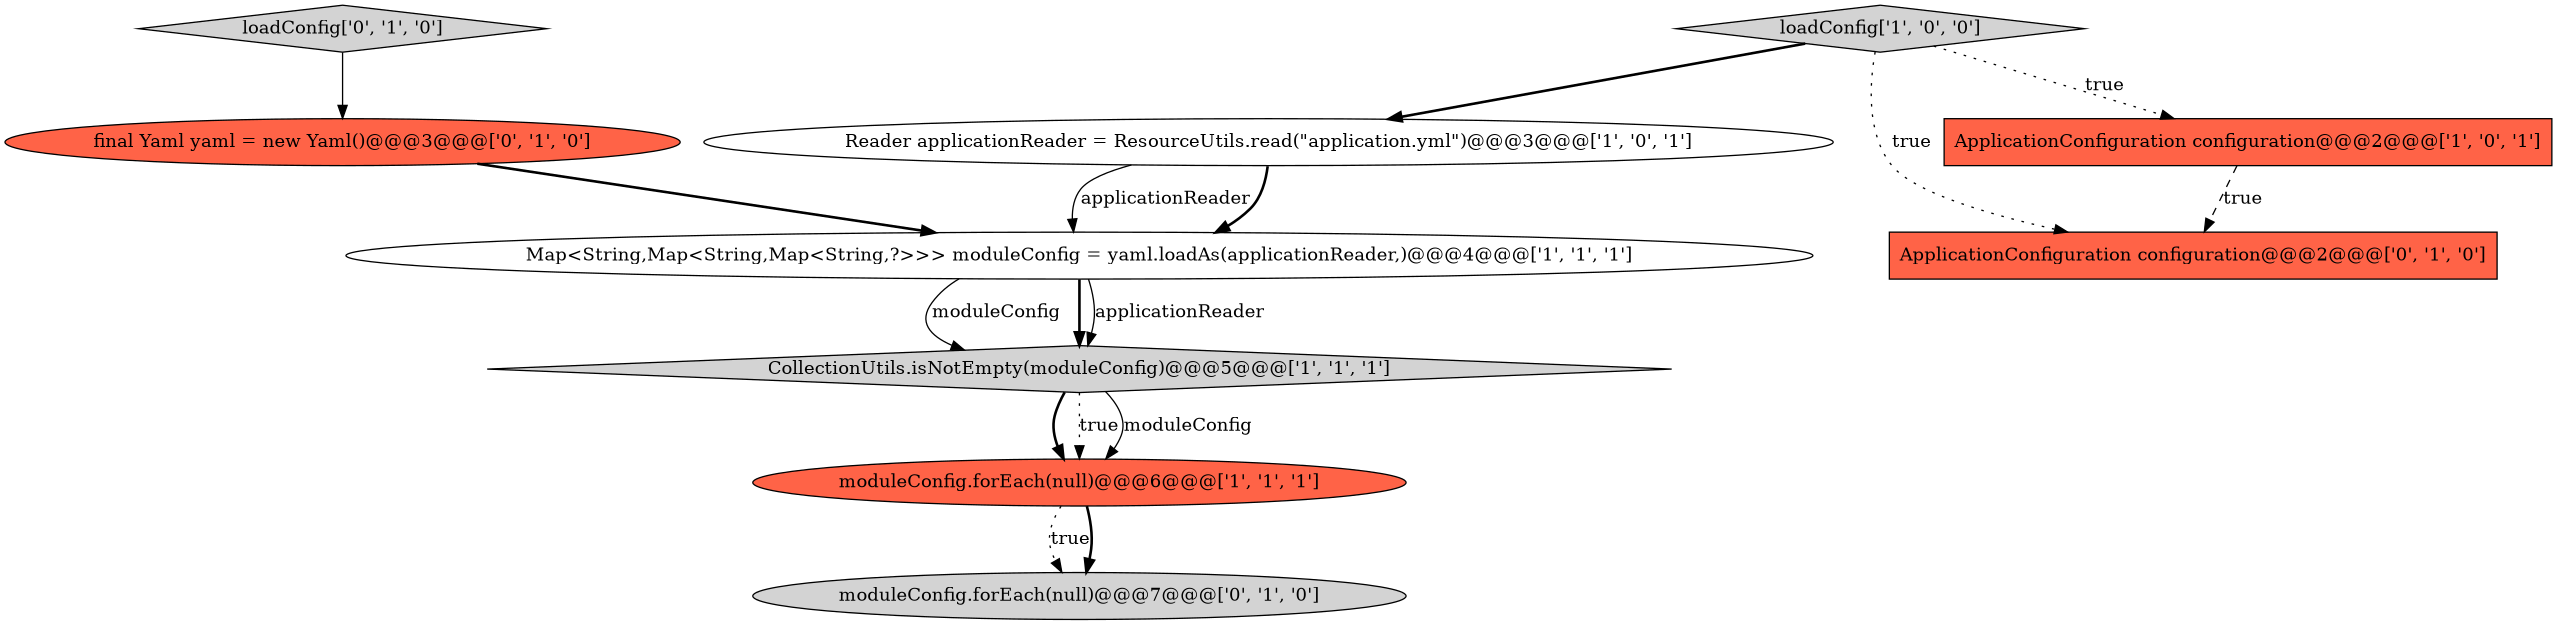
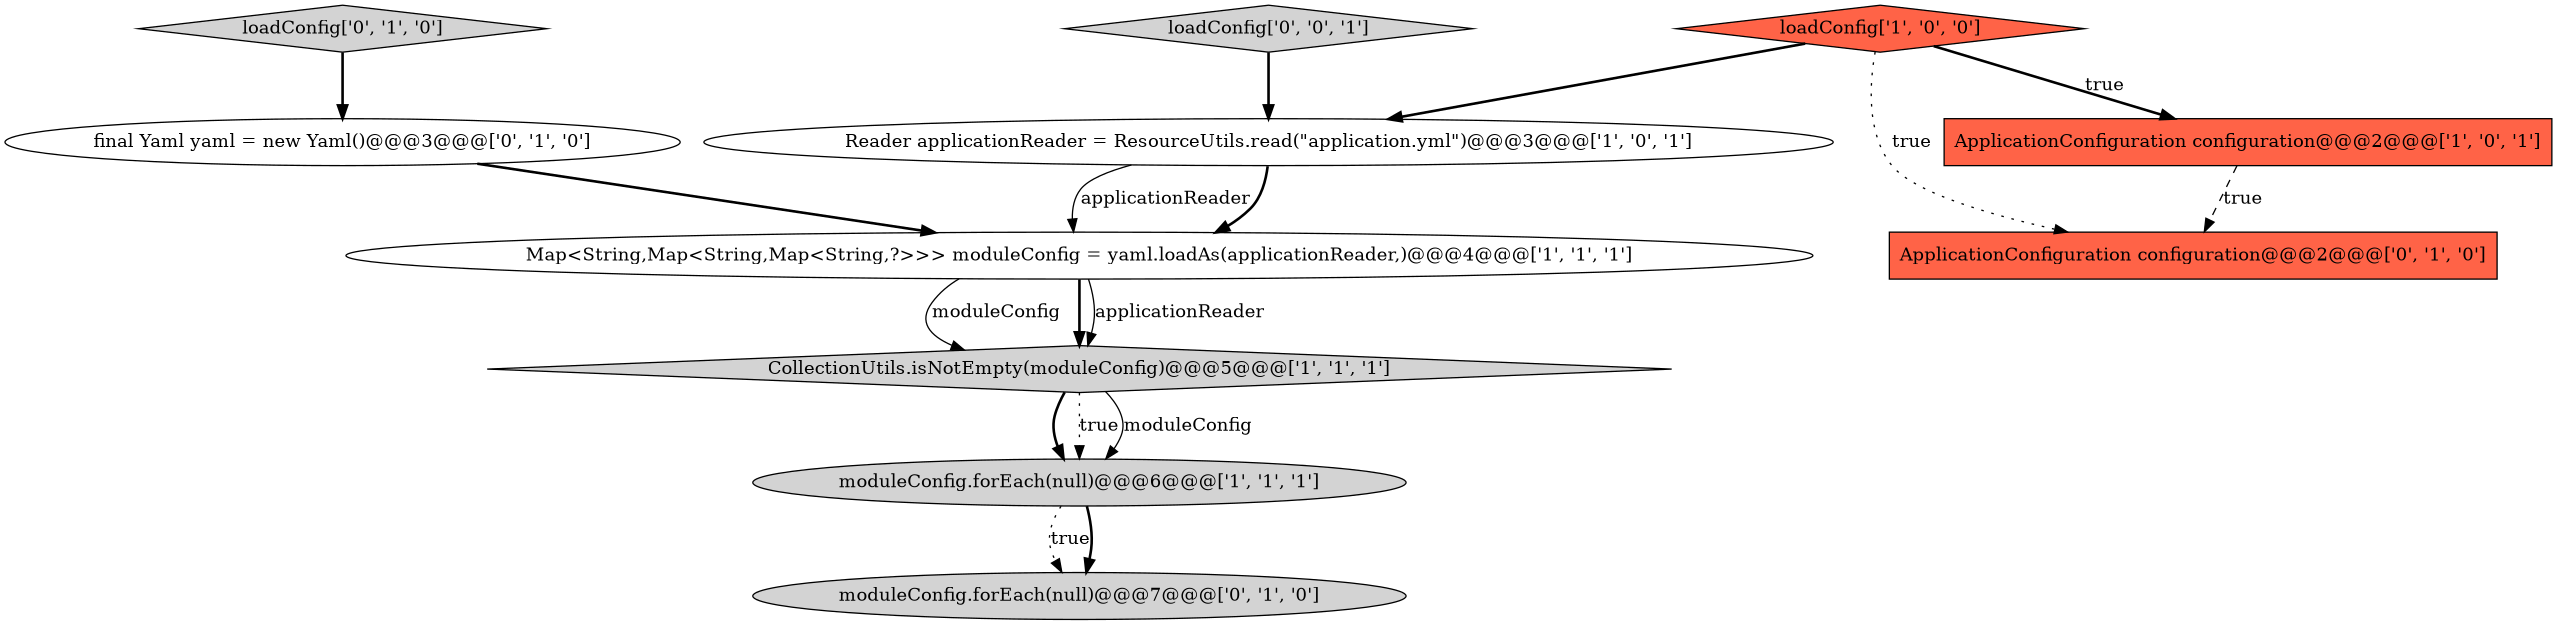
none -> (1269, 29)
(1880, 29) -> (1880, 29)
(343, 79) -> (343, 79)
(2047, 80) -> (2047, 80)
(343, 142) -> (343, 142)
(1079, 483) -> (1079, 483)
